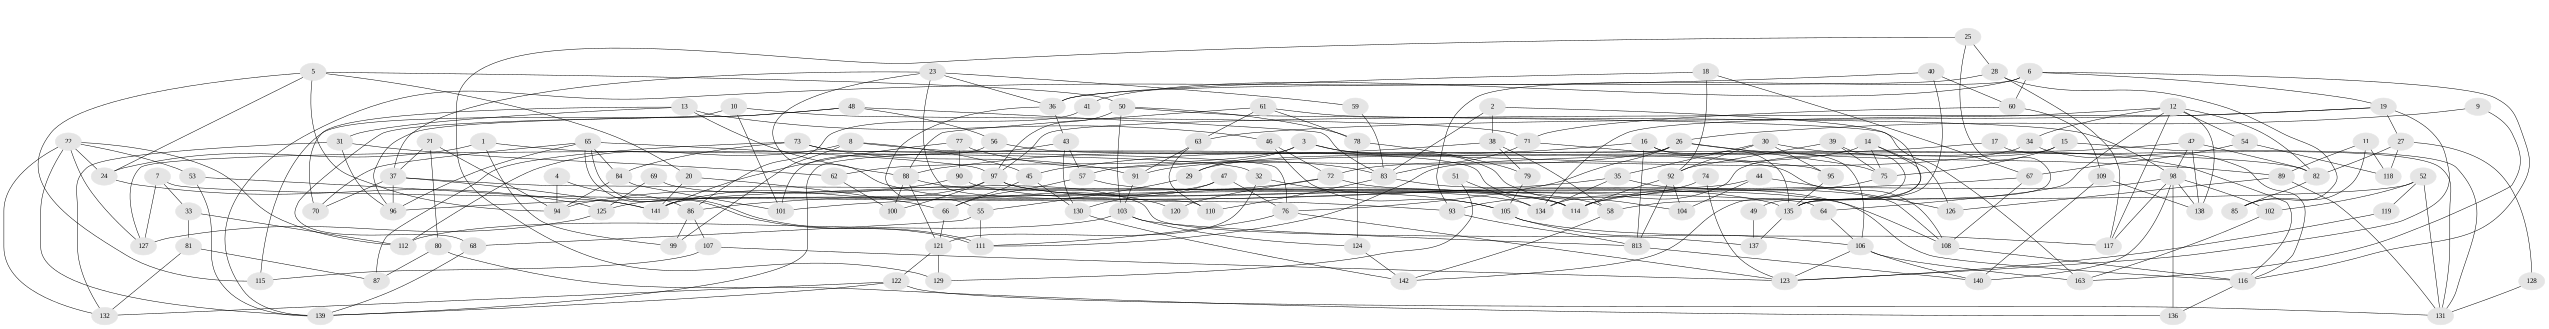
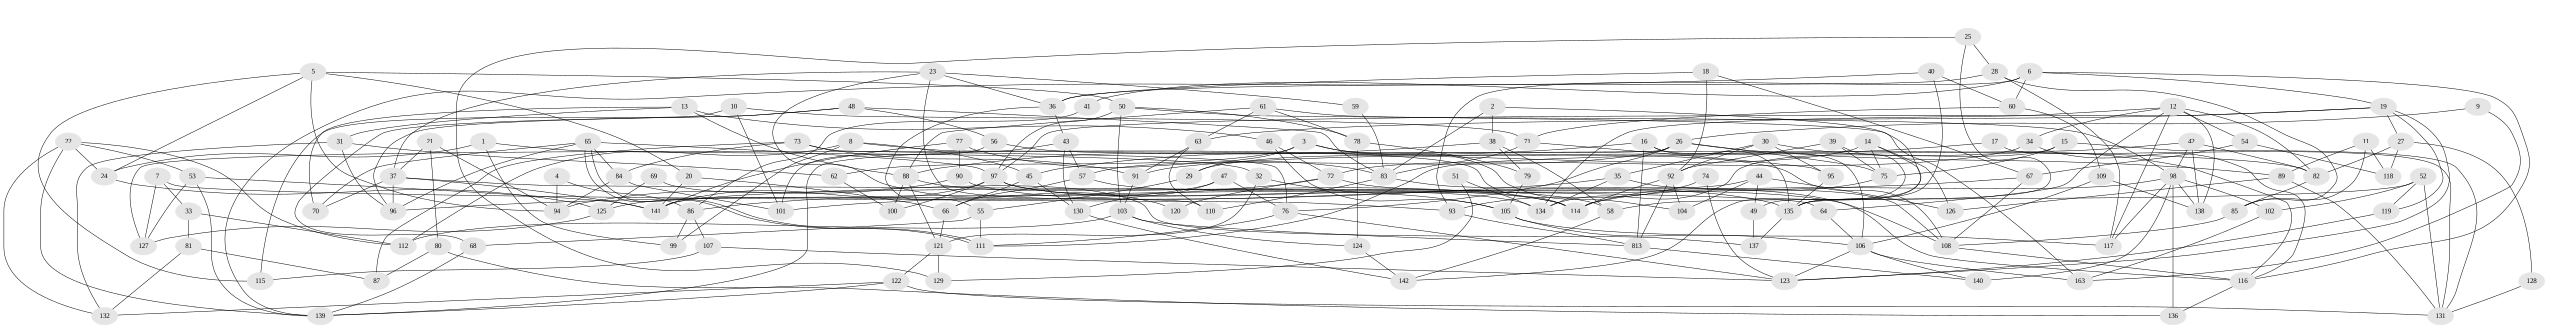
none -> (2436, 155)
none -> (1756, 194)
(97, 199) -> (166, 210)
(2040, 229) -> (1994, 213)
none -> (2093, 236)
